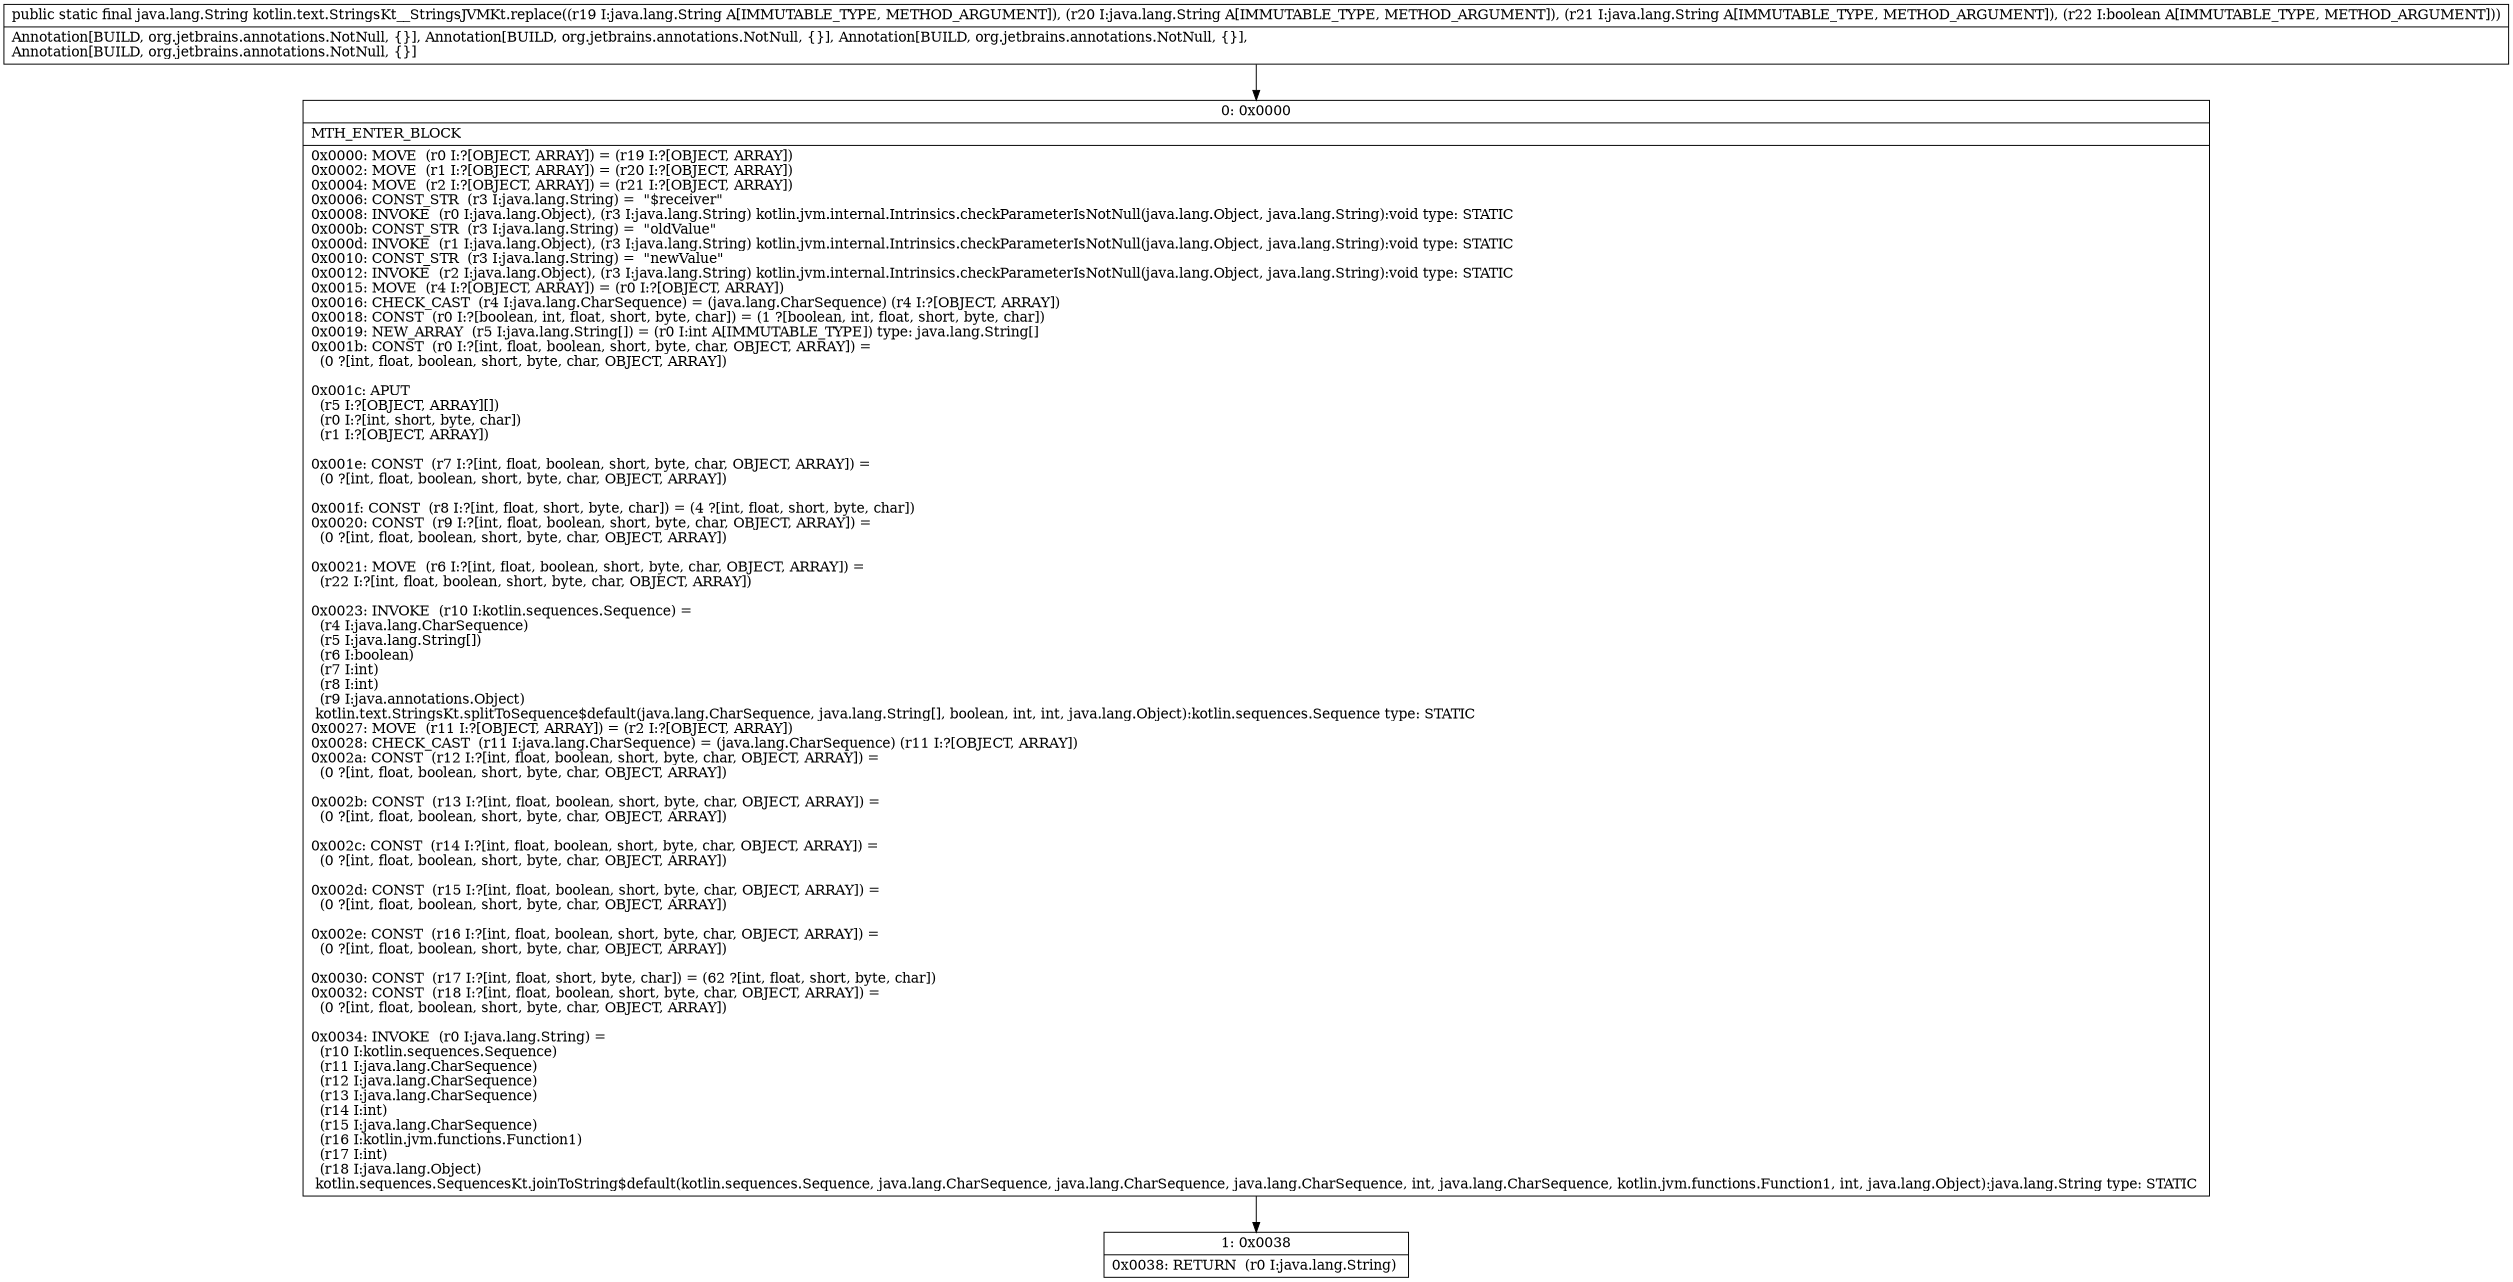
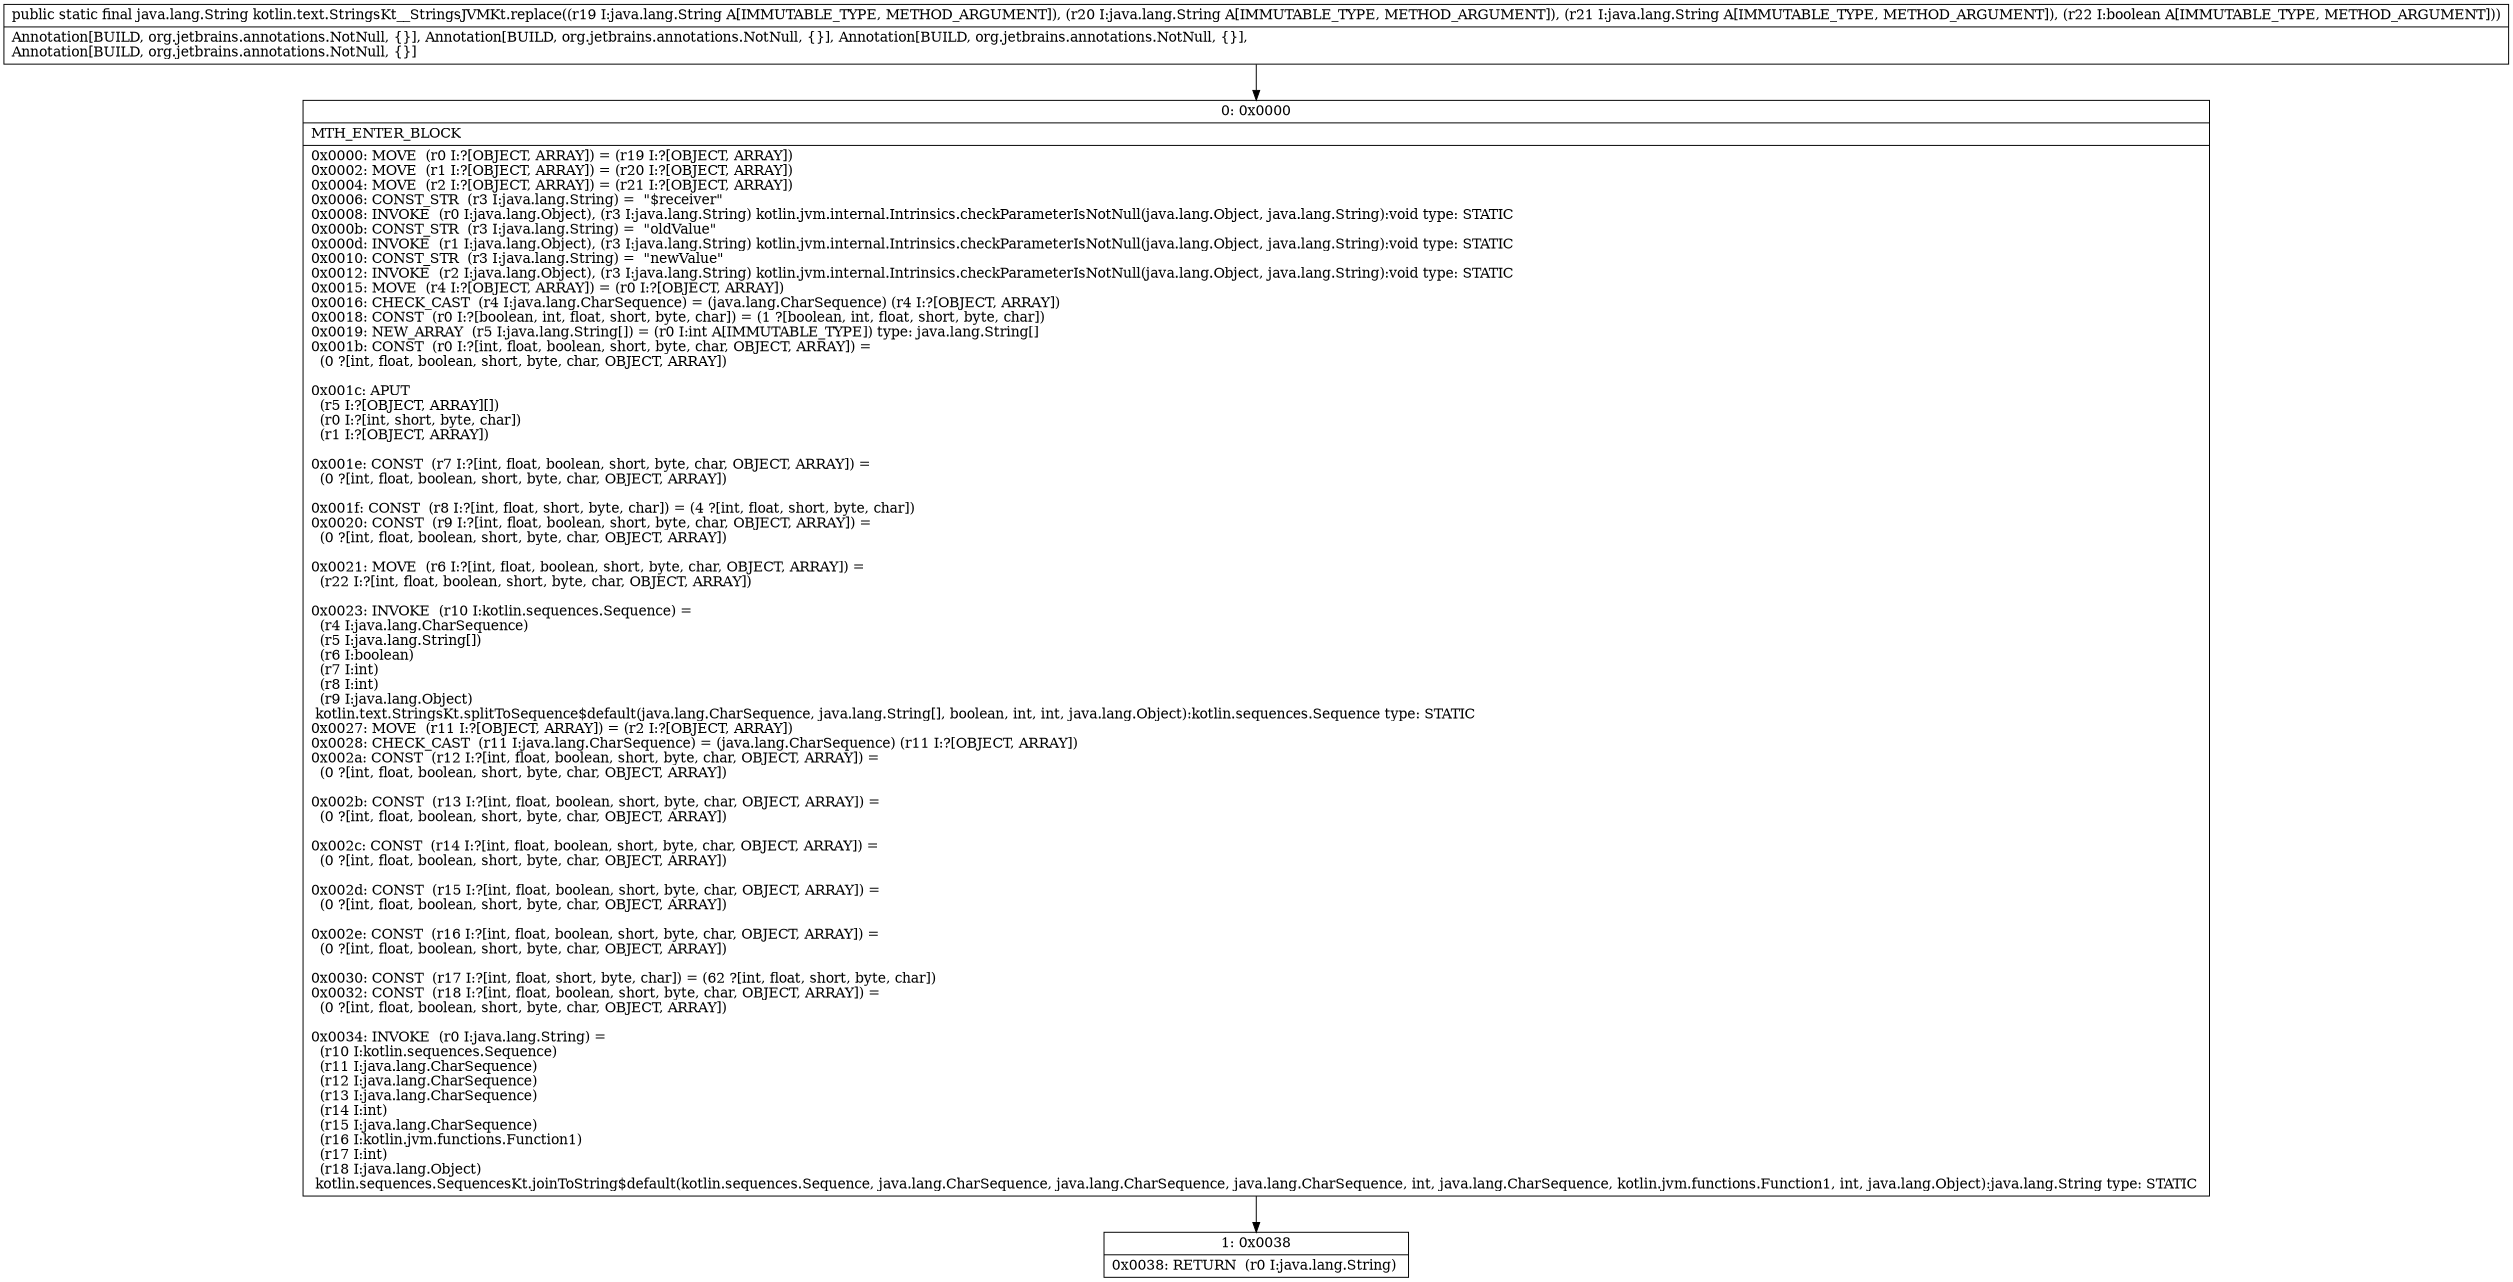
(418, 700) -> (392, 700)
